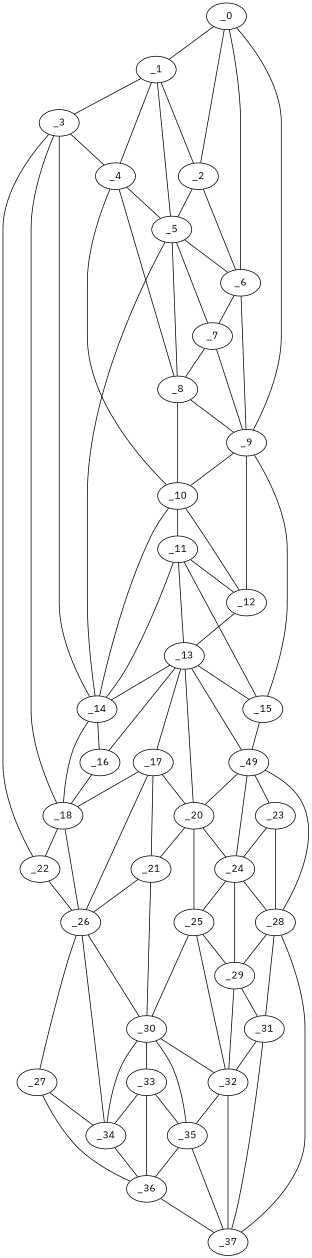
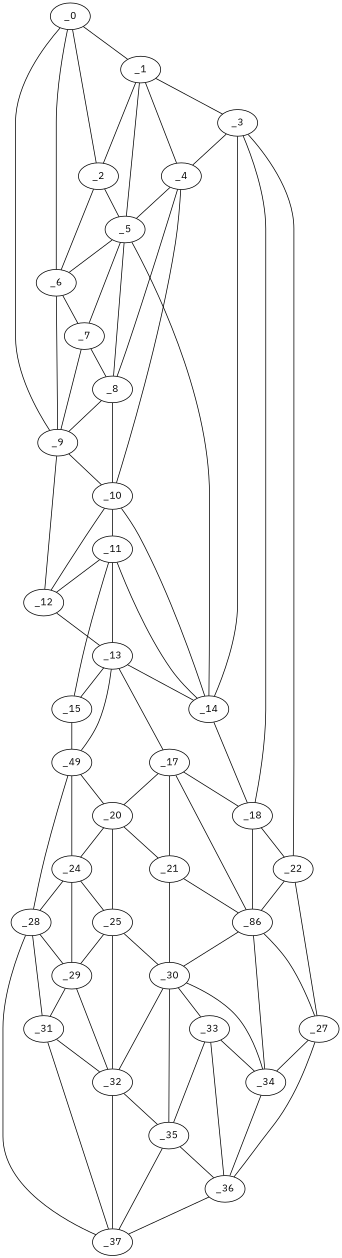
(287, 573) -> none
(189, 736) -> none
(100, 762) -> none
(275, 816) -> none
(81, 922) -> (252, 922)
none -> (306, 949)
